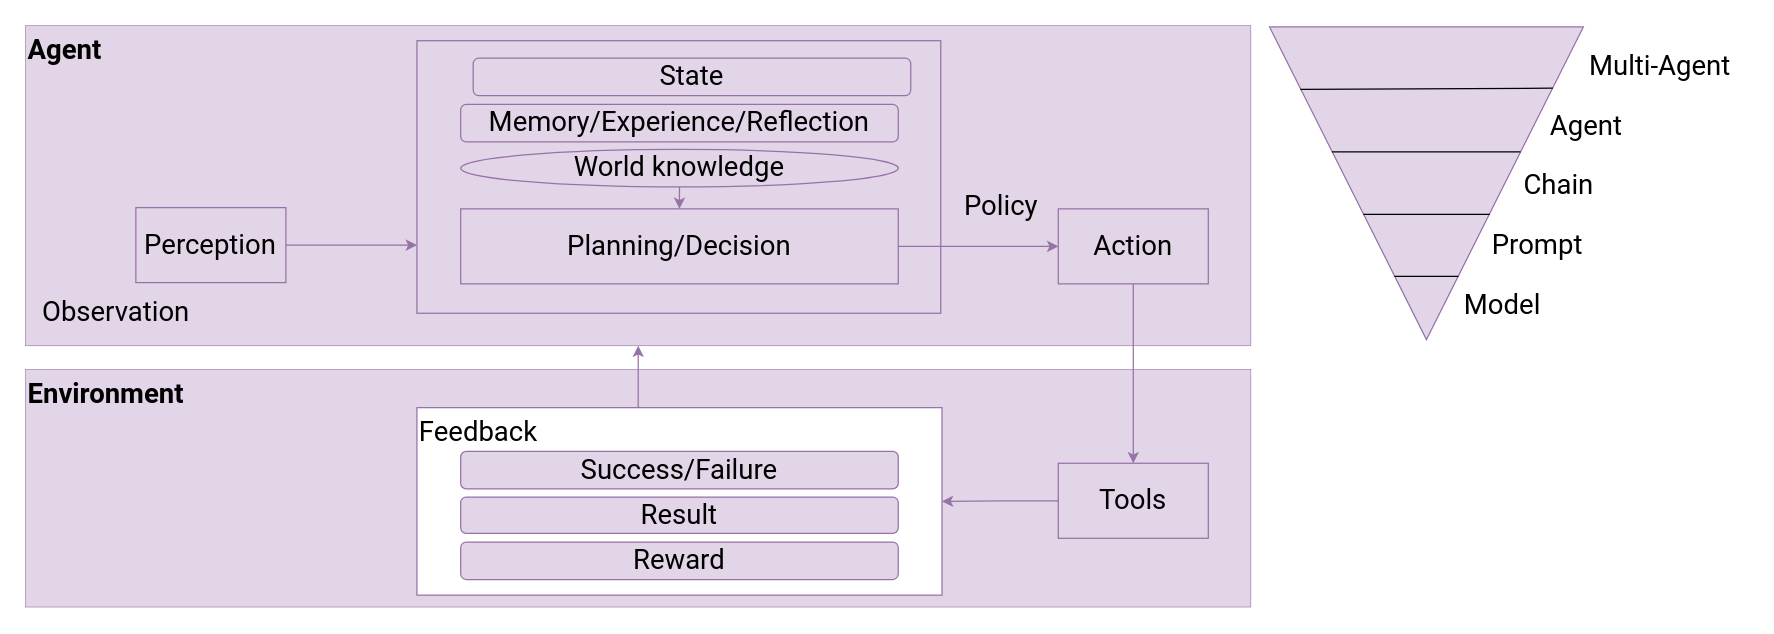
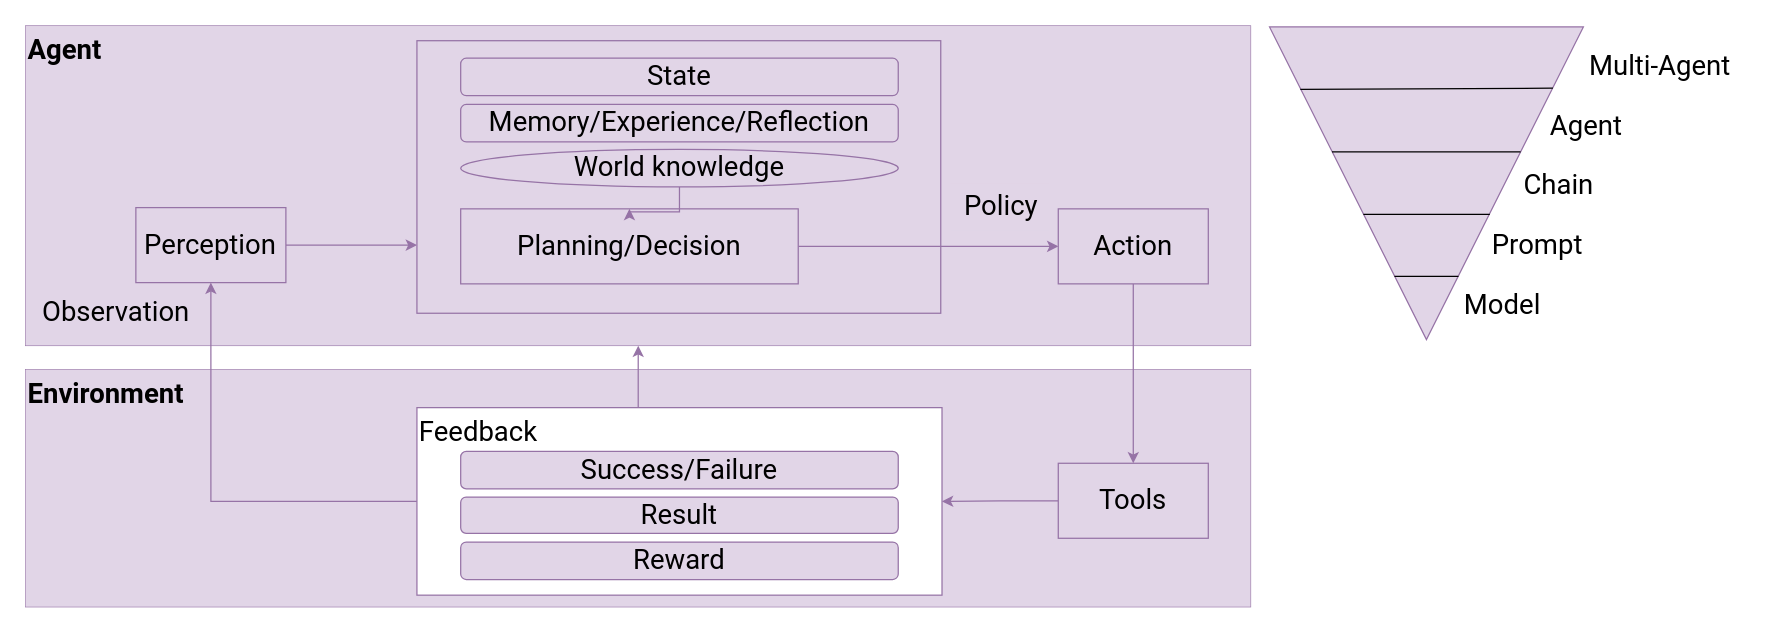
(692, 77) -> (679, 77)
(679, 246) -> (629, 246)
none -> (211, 499)
